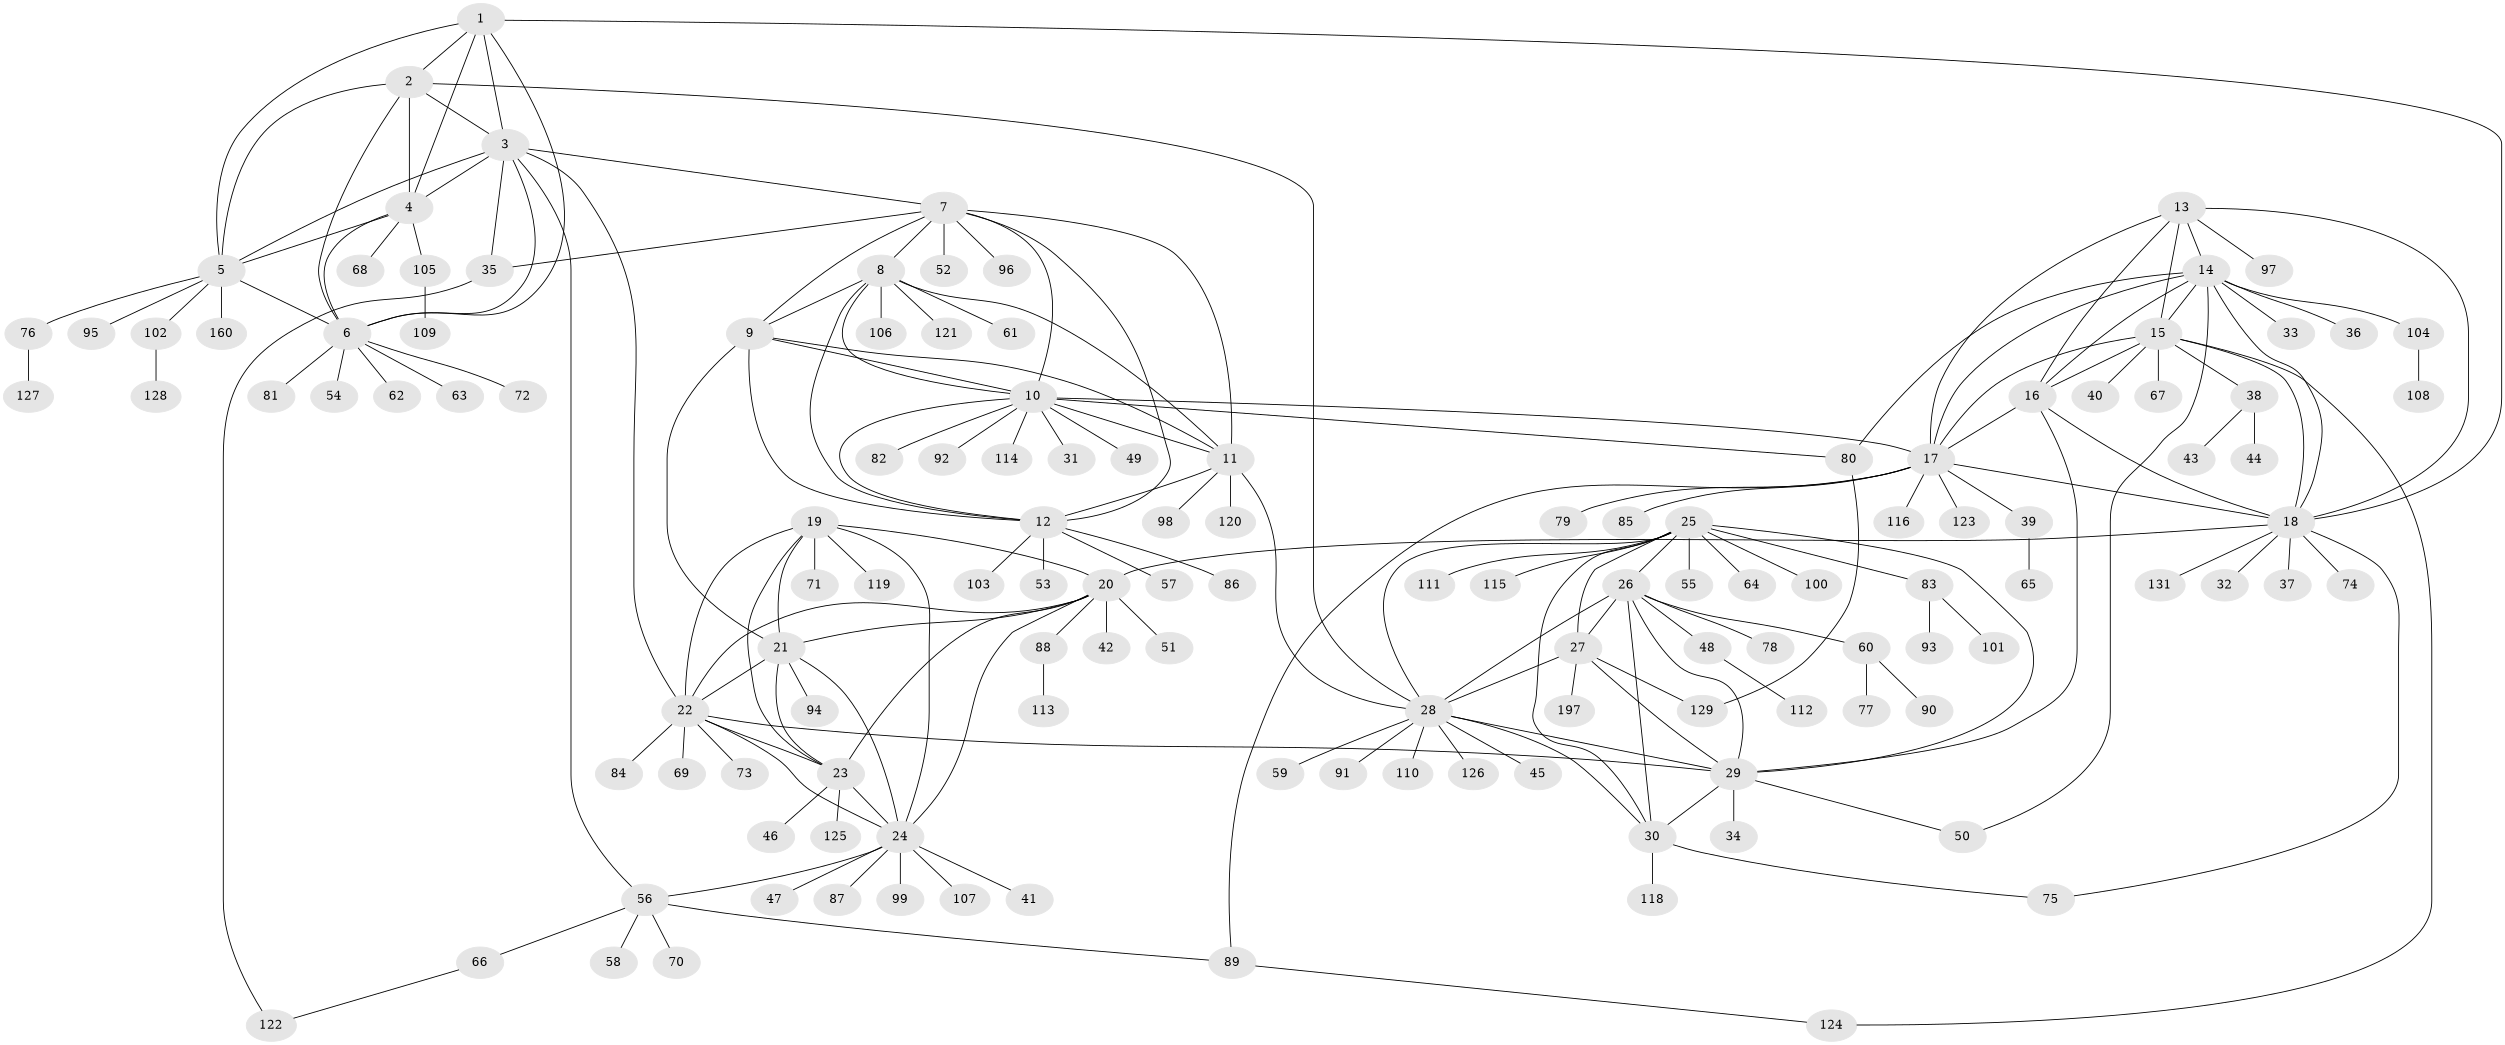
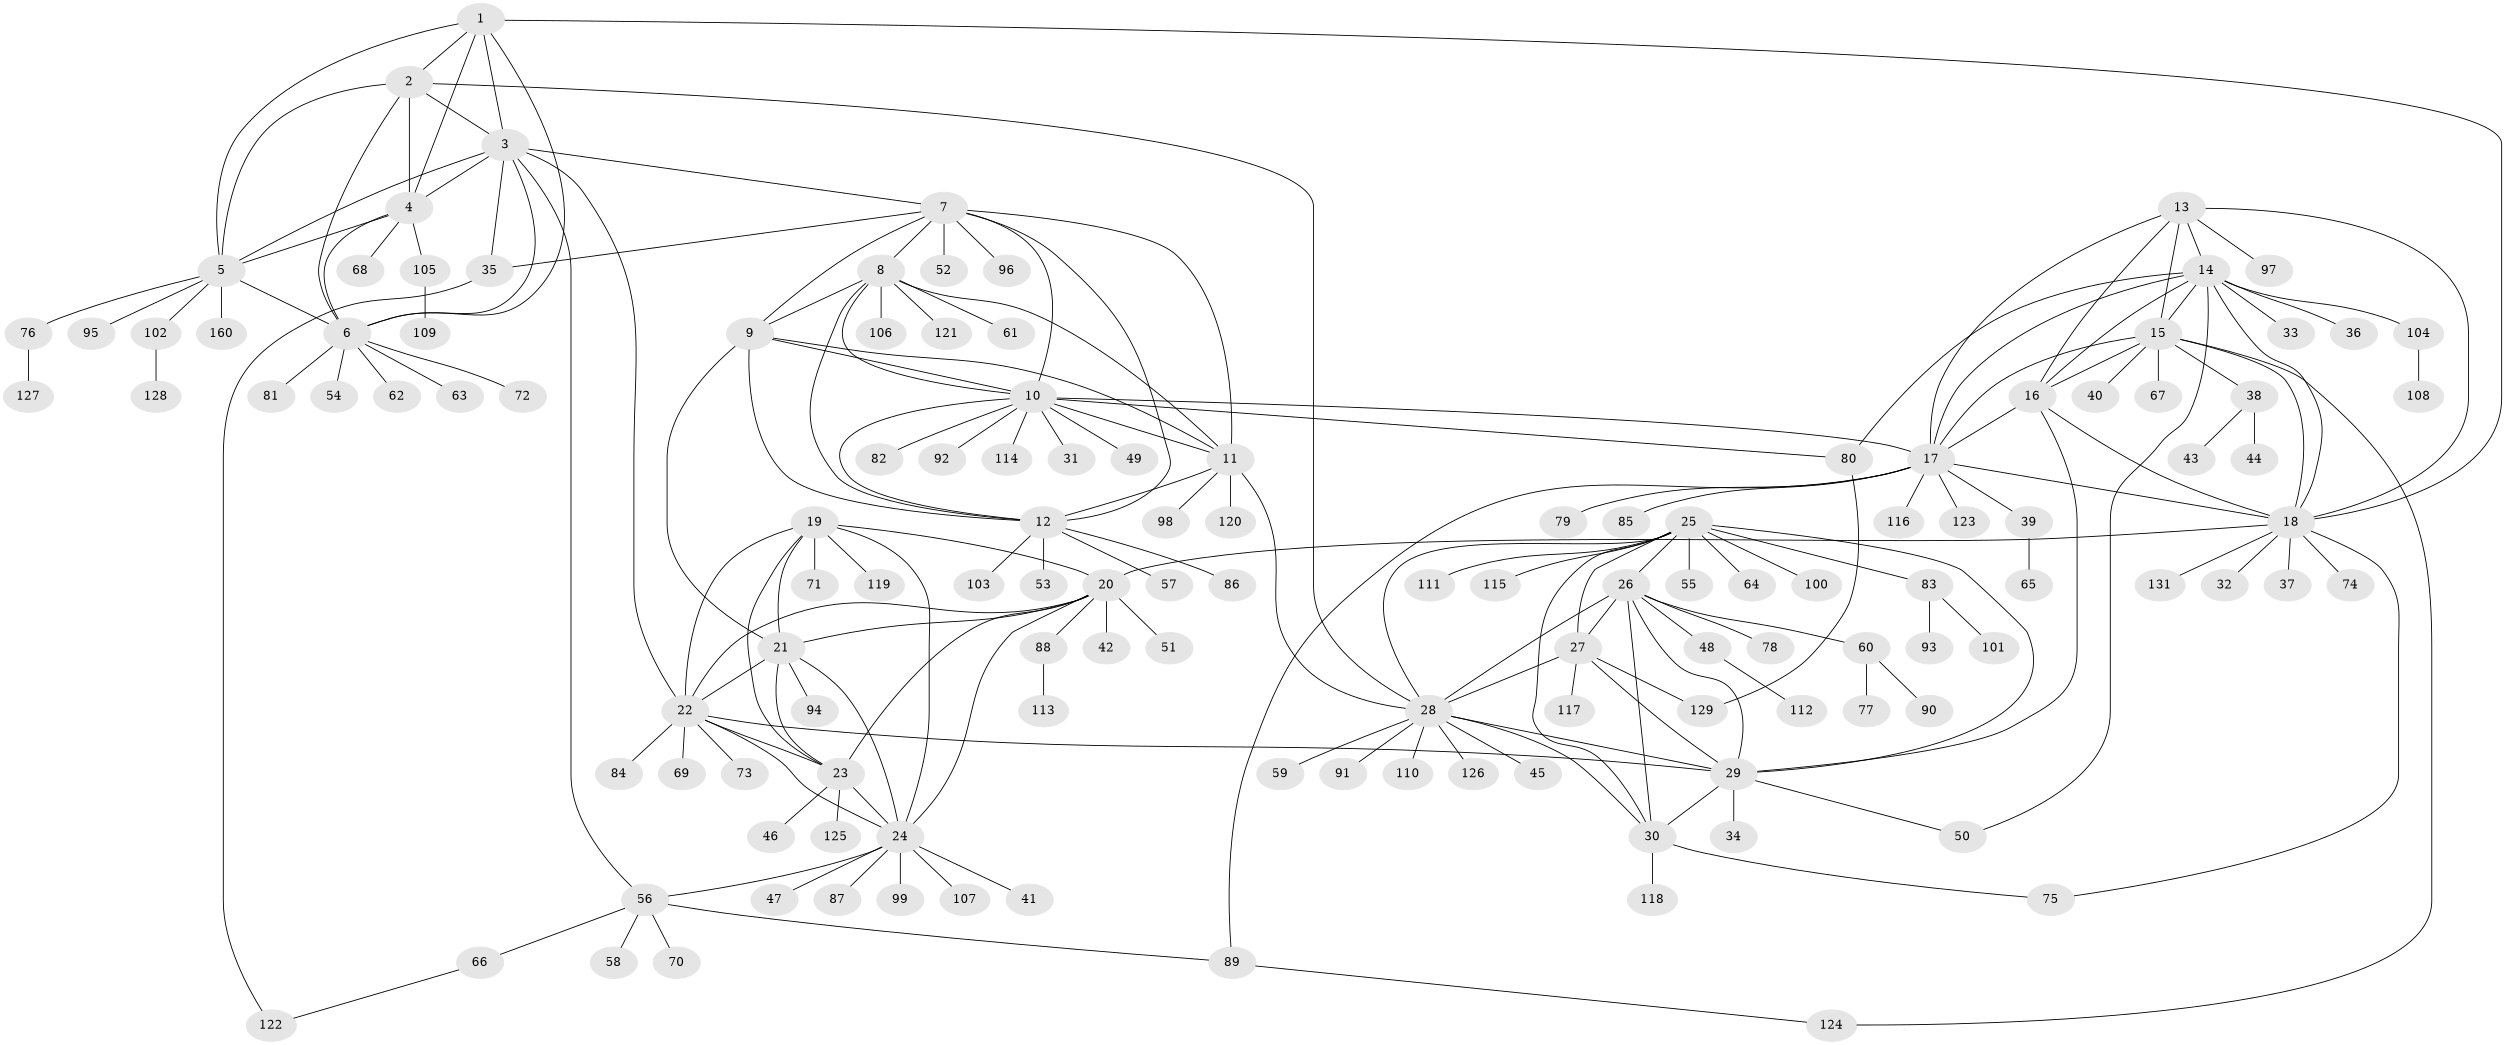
(1570, 711) -> (1570, 711)
